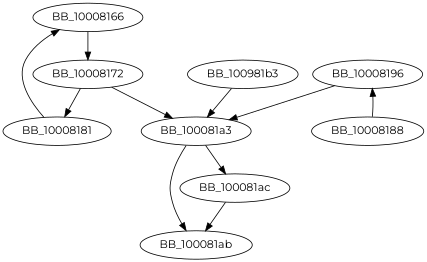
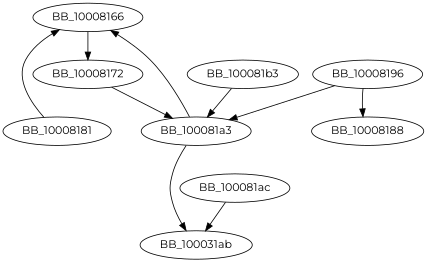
(243, 74) -> (243, 74)
(75, 99) -> none
(373, 107) -> (362, 99)
(213, 156) -> (160, 70)
(196, 245) -> (196, 245)
